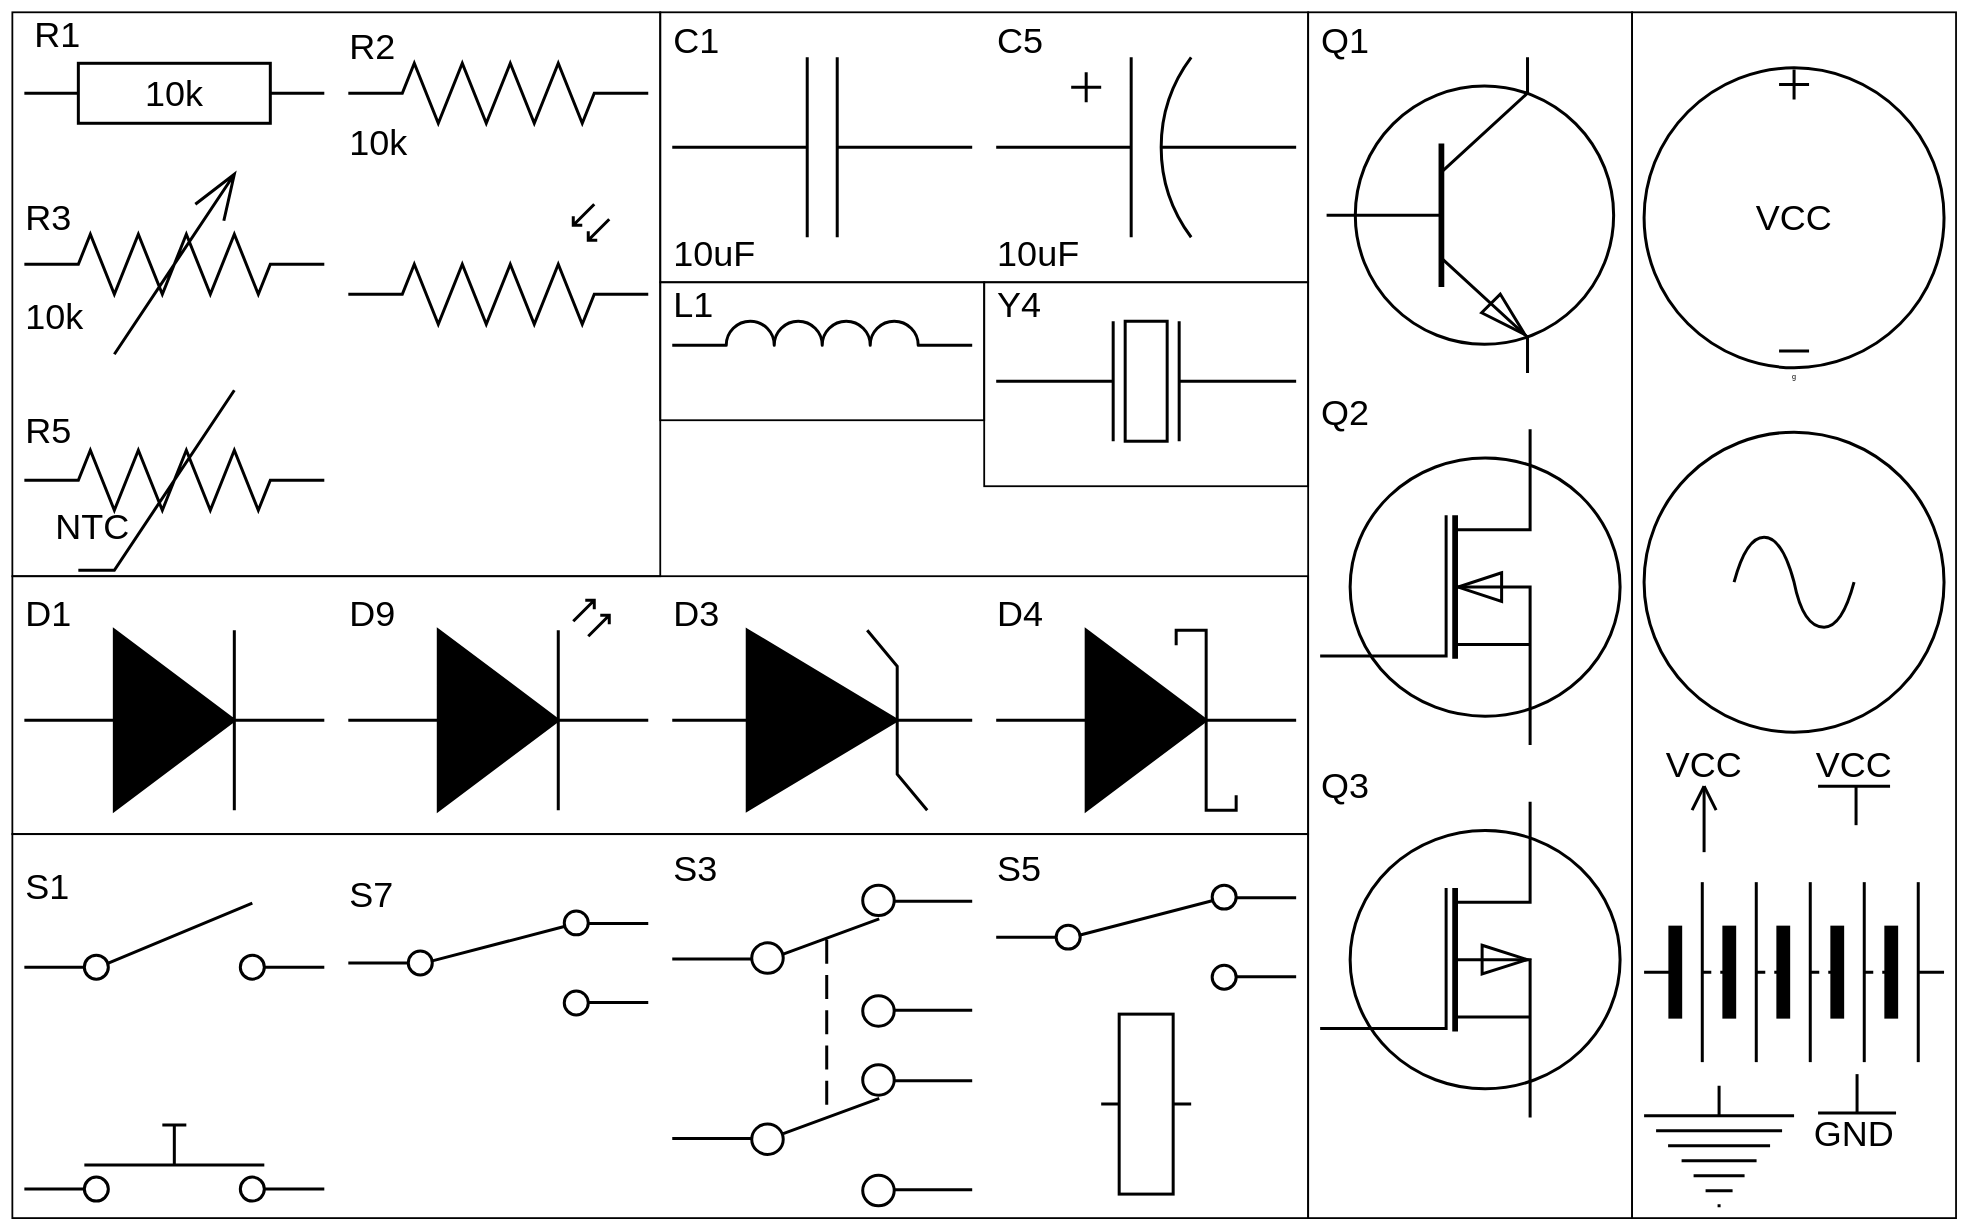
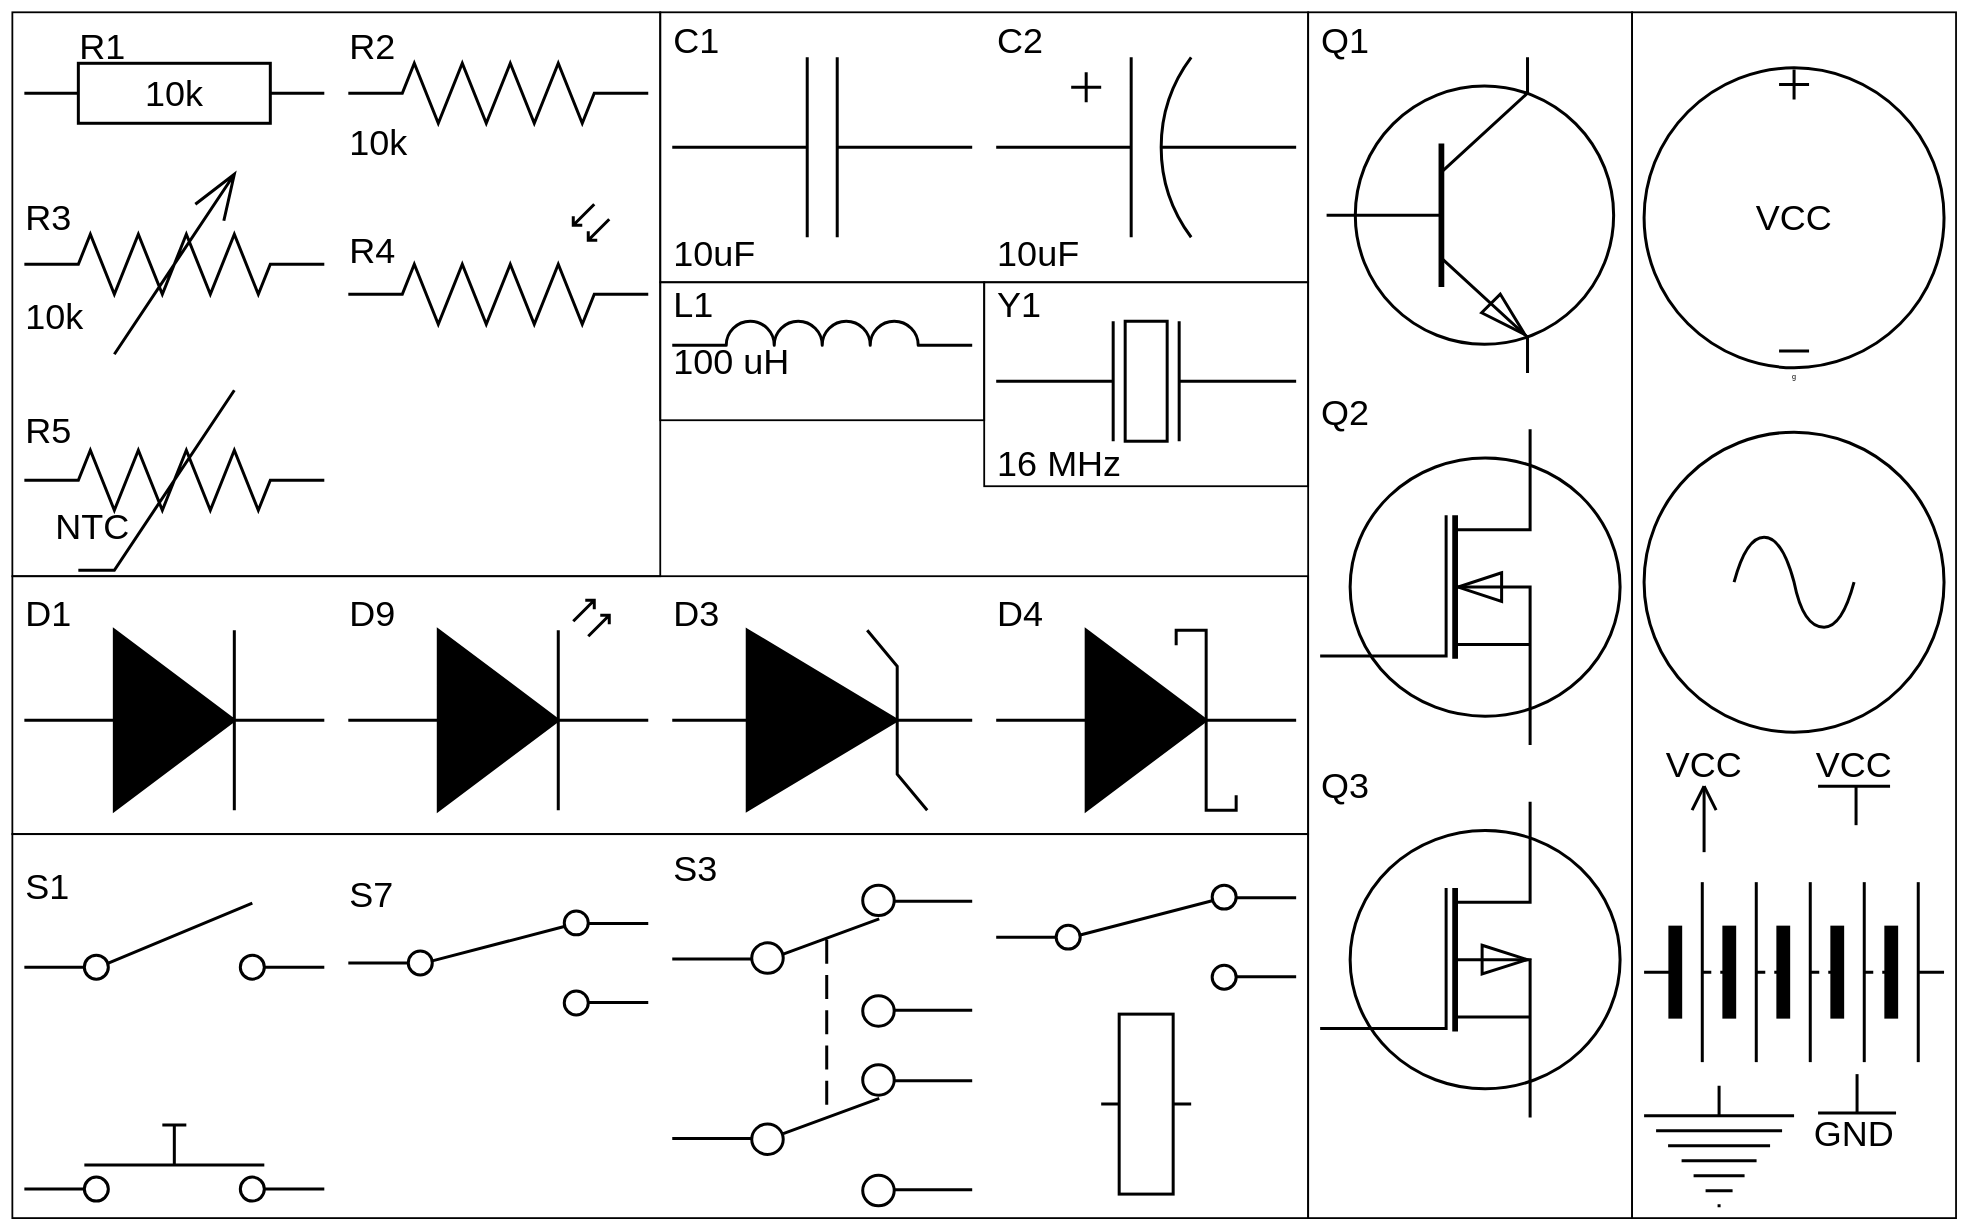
(129, 35) -> (174, 47)
(1002, 41) -> (1002, 41)
none -> (444, 251)
(1002, 305) -> (1002, 305)
none -> (768, 362)
none -> (1092, 464)
(1092, 869) -> none
